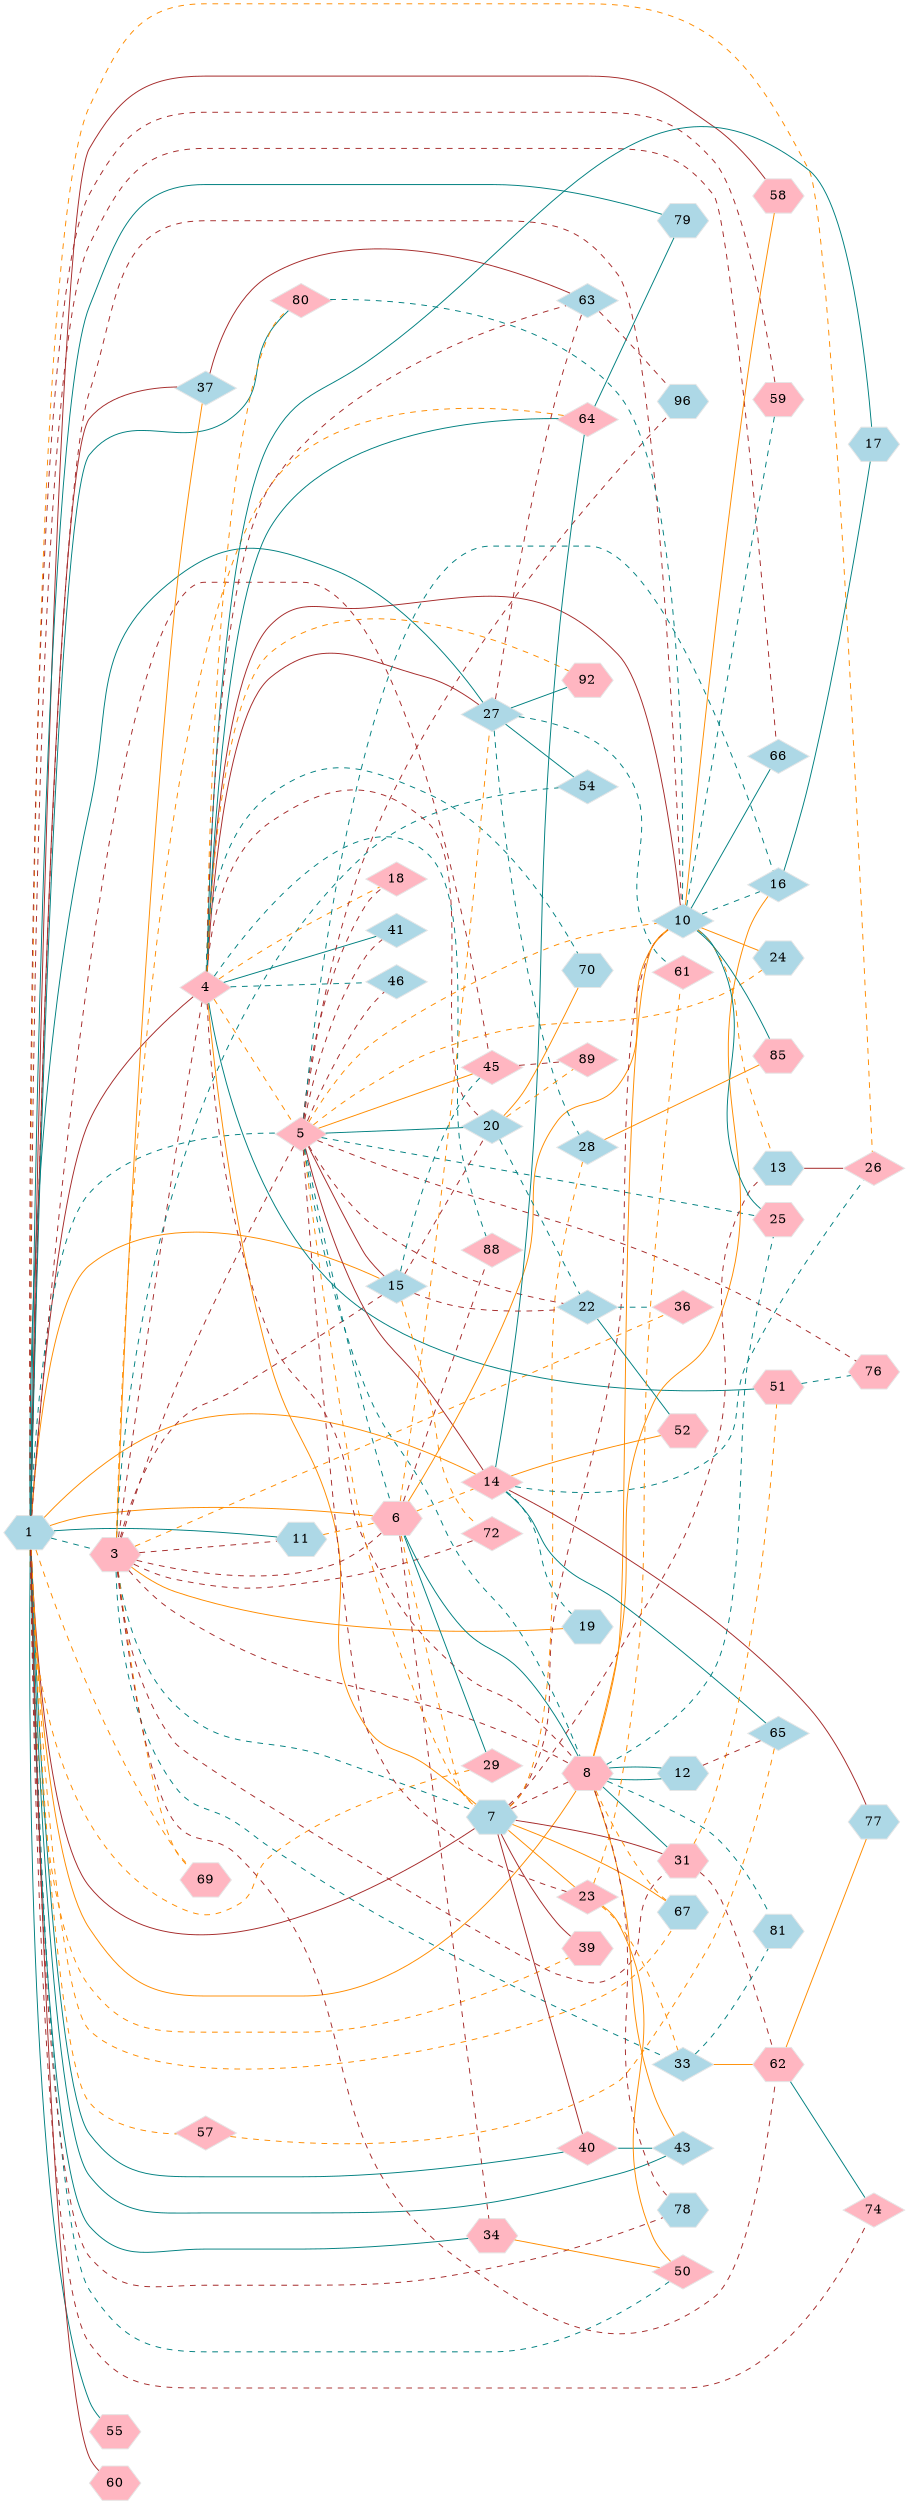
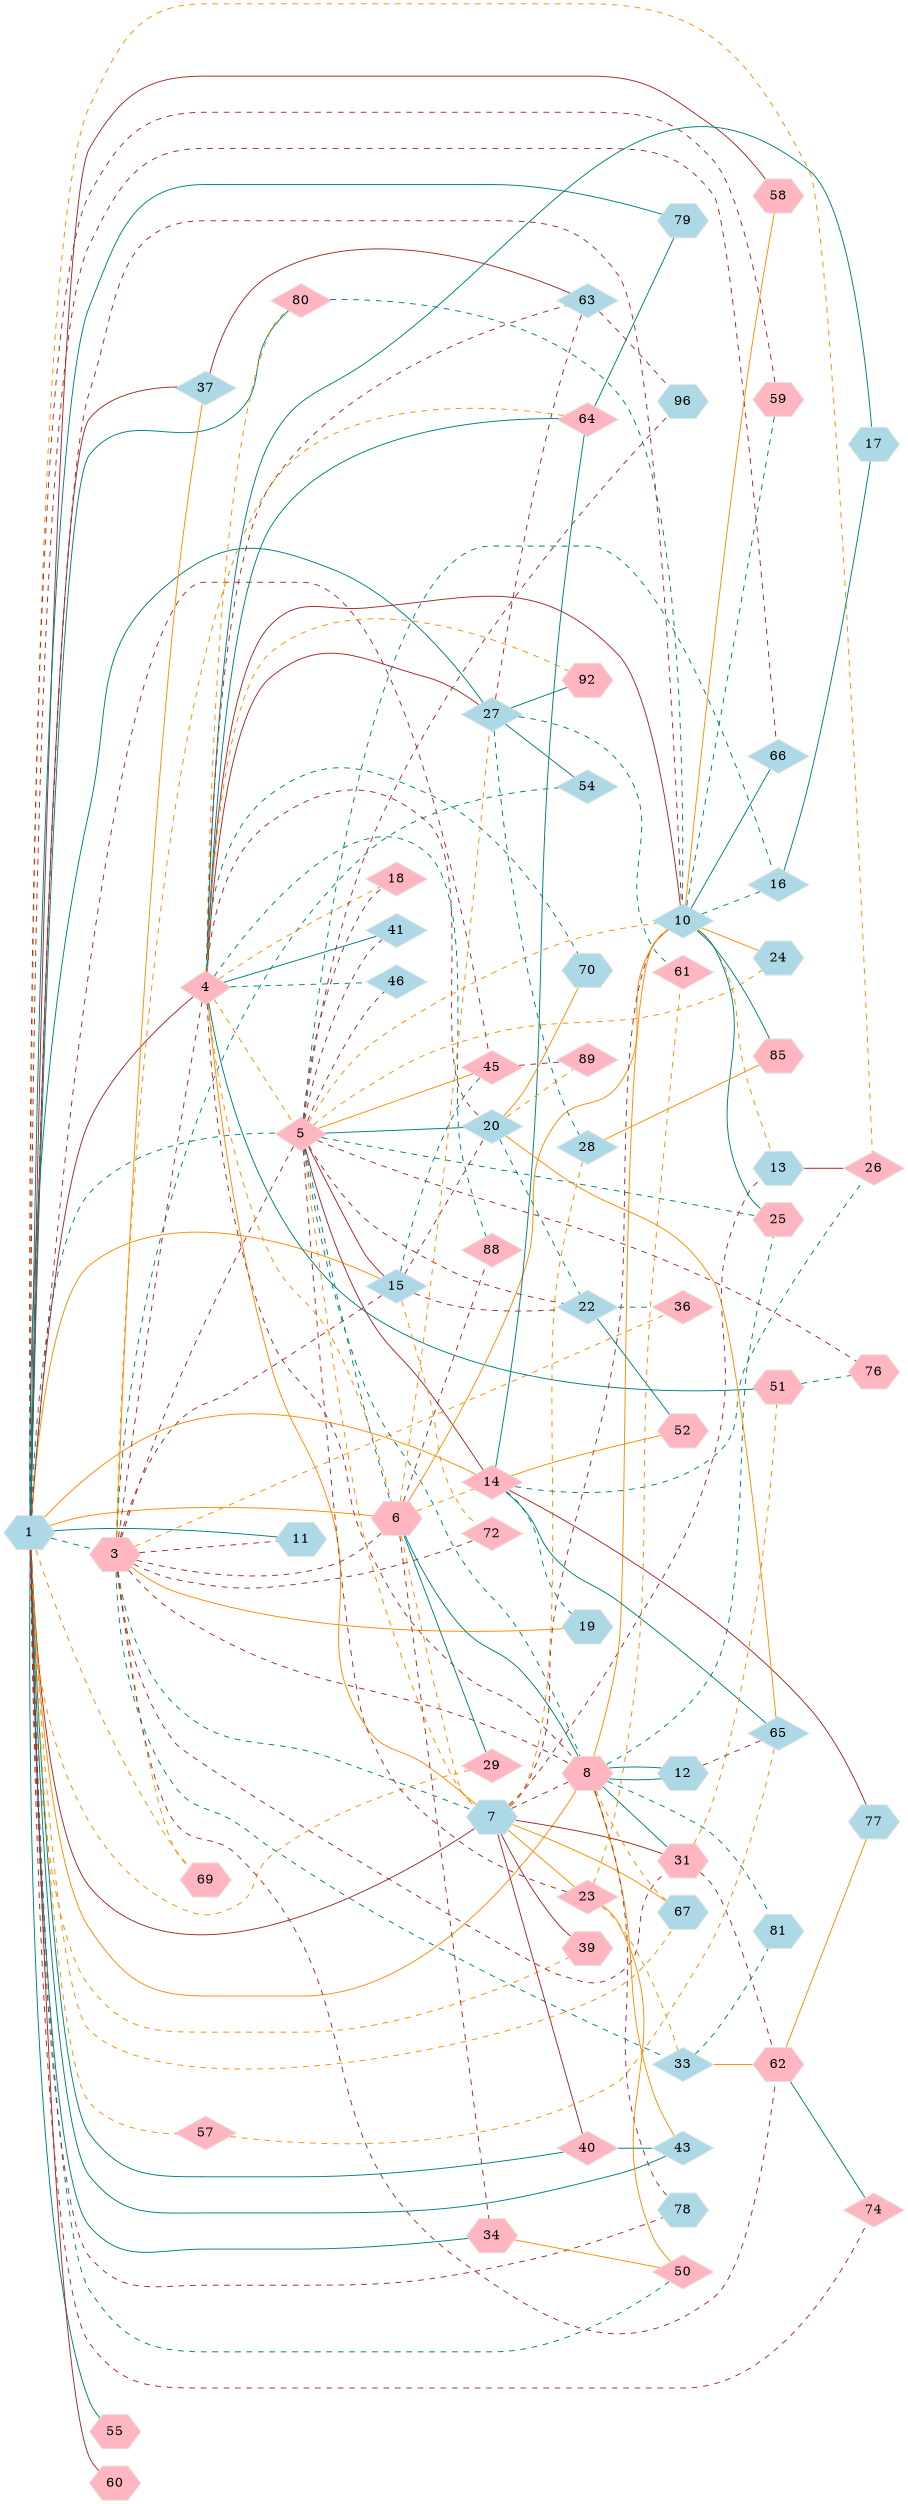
(712, 1336) -> none
none -> (735, 1371)
(349, 1529) -> (274, 1263)
